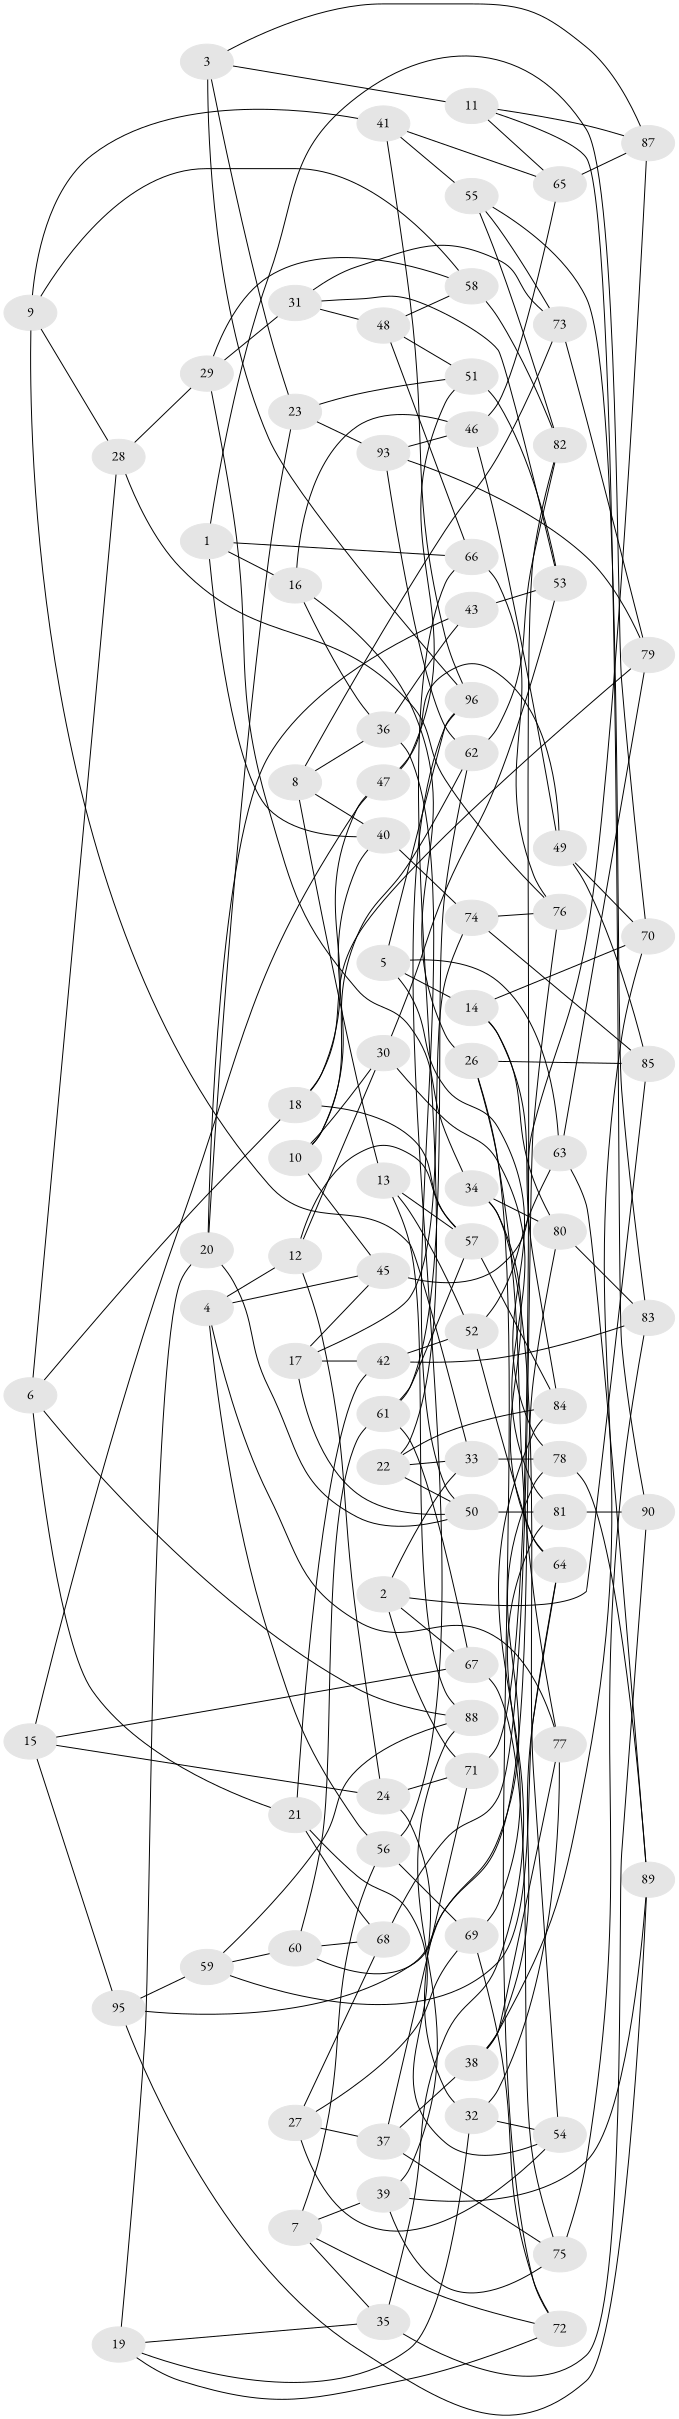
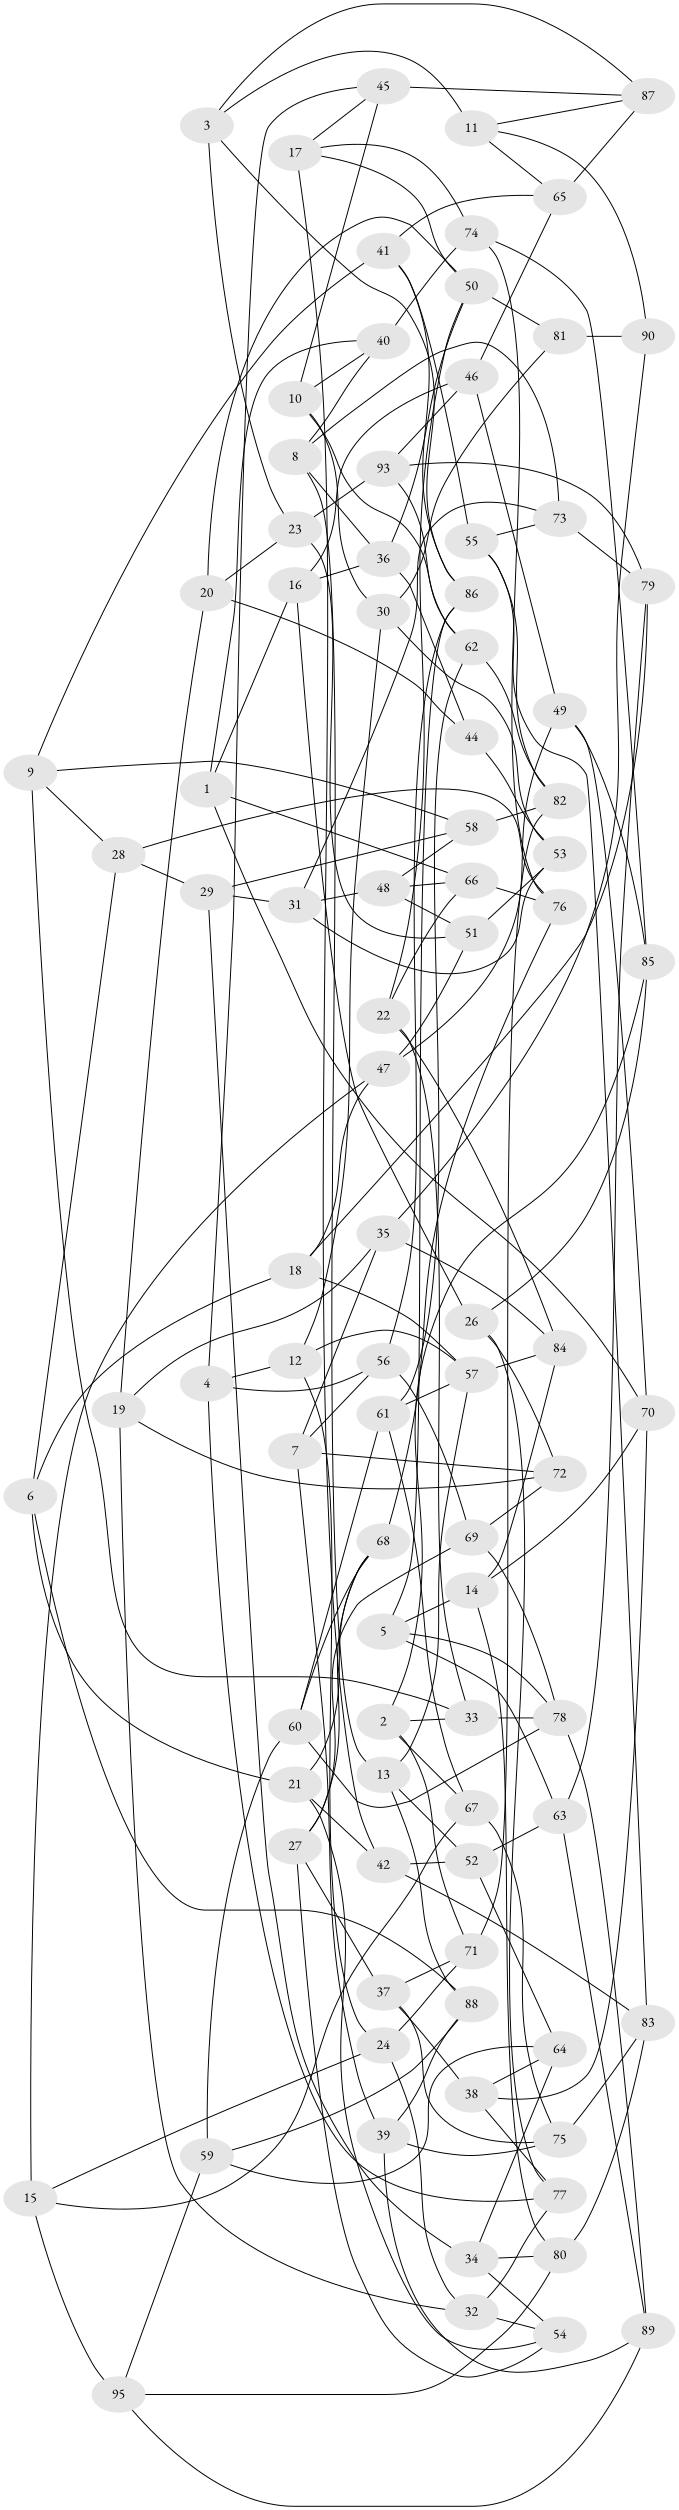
(472, 610) -> (472, 737)
(472, 700) -> (472, 594)
(514, 1723) -> (529, 1626)
